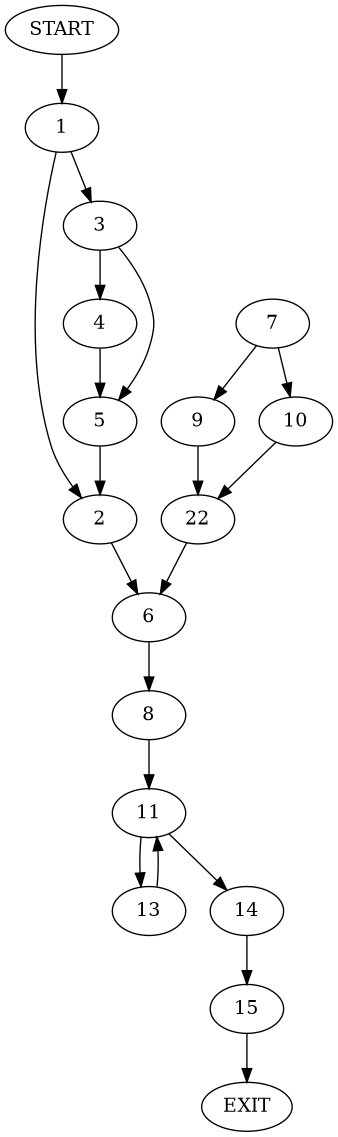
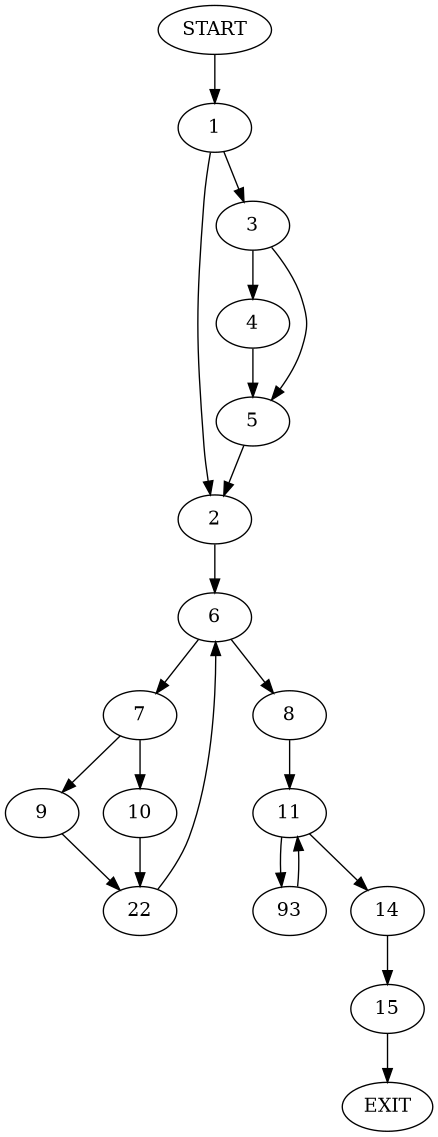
none -> (182, 661)
(149, 911) -> (290, 911)
